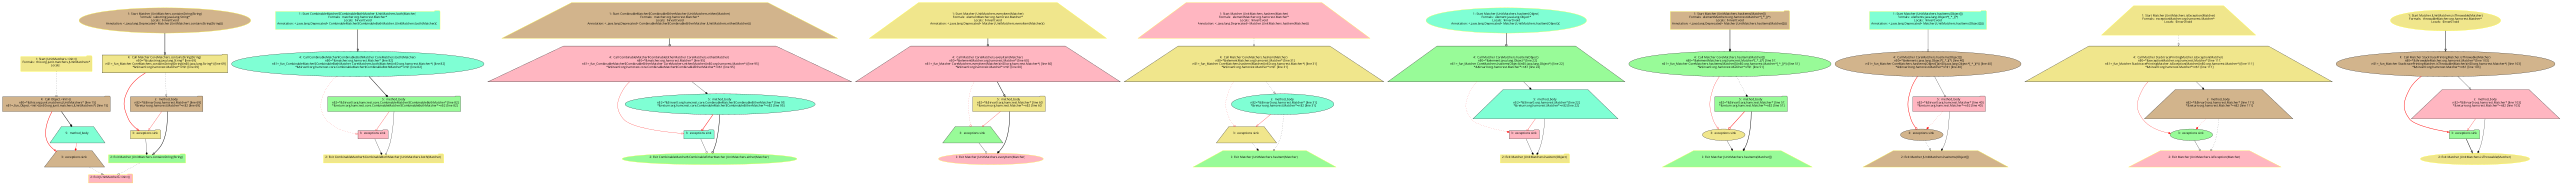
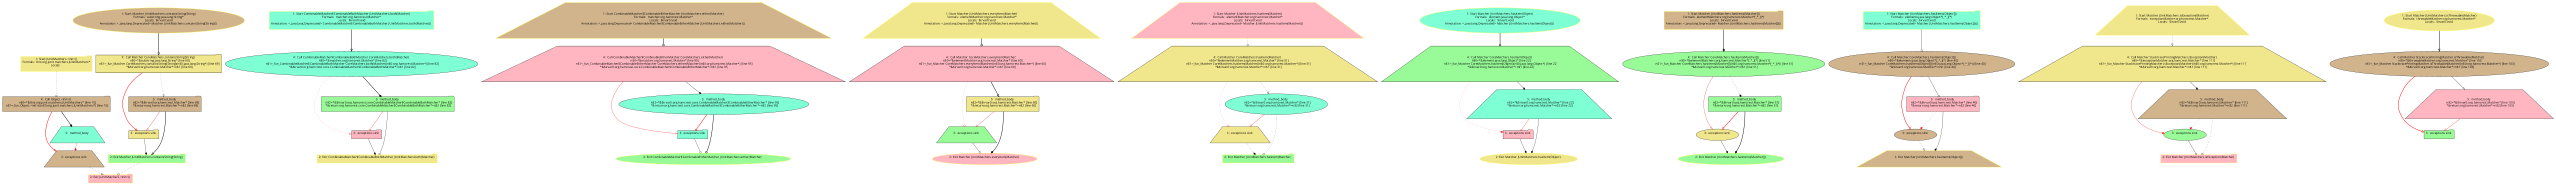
(1265, 159) -> (1258, 159)
(1535, 159) -> (1529, 159)
(1737, 159) -> (1731, 159)
(2205, 159) -> (2199, 159)
(2475, 159) -> none
